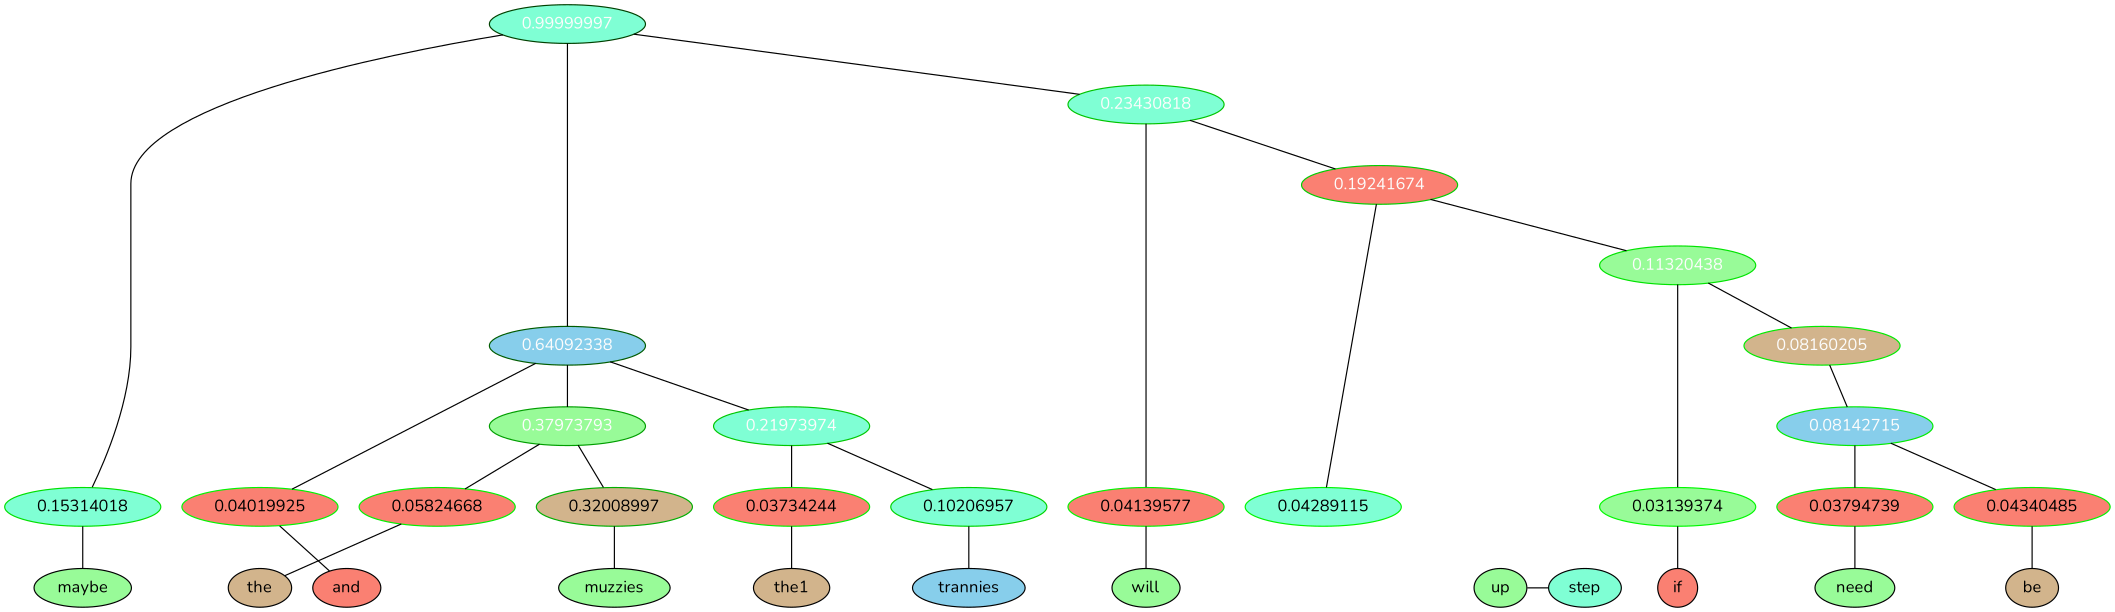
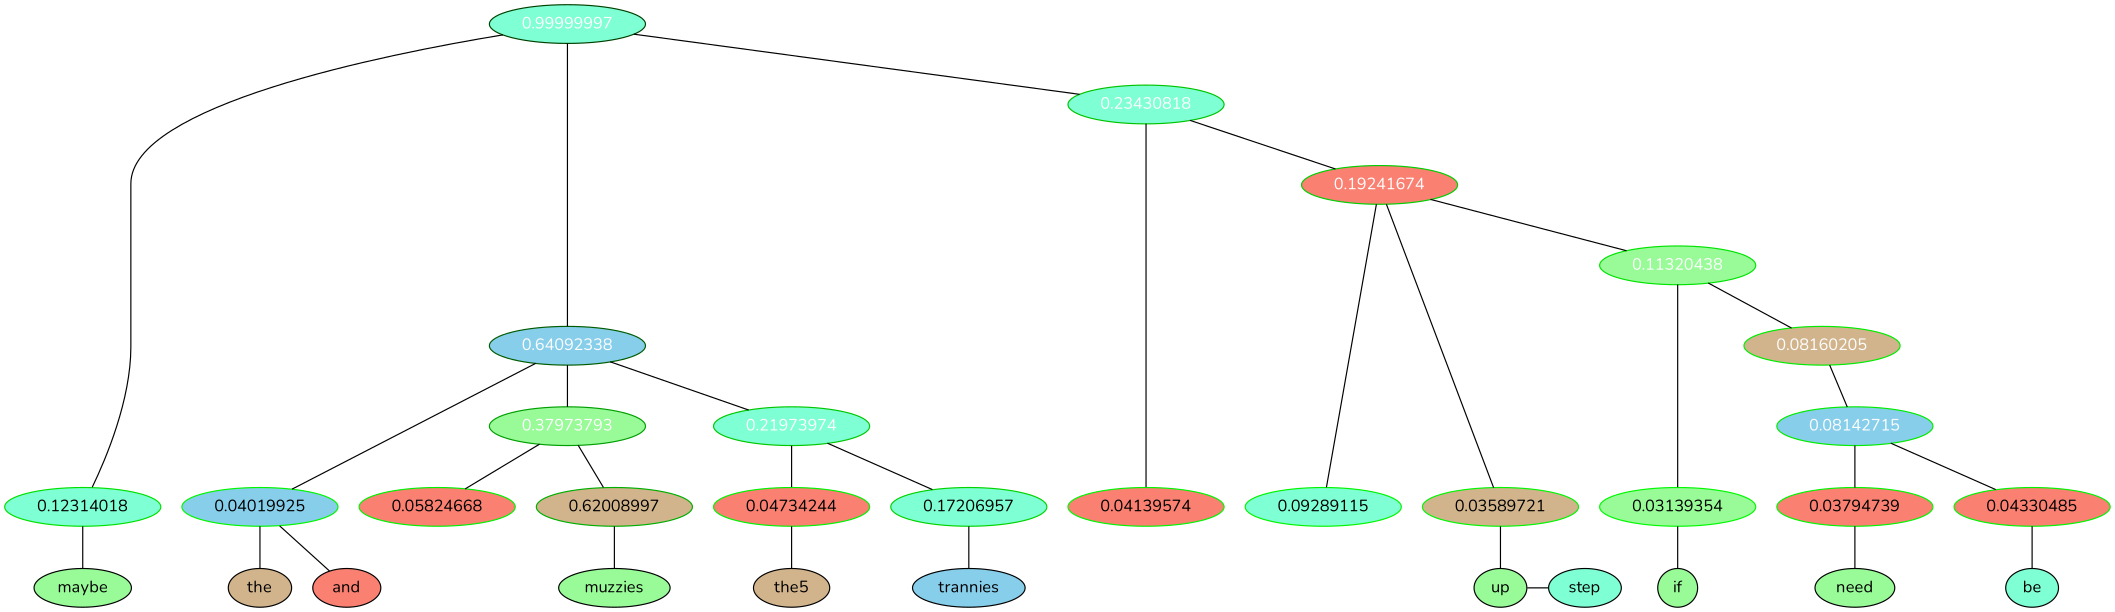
(83, 507) -> (83, 507)
(260, 507) -> (260, 507)
(614, 507) -> (614, 507)
(792, 507) -> (792, 507)
(969, 507) -> (969, 507)
(1146, 507) -> (1146, 507)
(1323, 507) -> (1323, 507)
none -> (1500, 507)
(1678, 507) -> (1678, 507)
(2032, 507) -> (2032, 507)
(343, 550) -> (260, 547)
(792, 588) -> (792, 588)
(1146, 588) -> none
(1678, 588) -> (1678, 588)
(2032, 588) -> (2032, 588)
